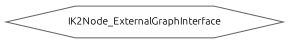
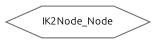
(145, 22) -> (78, 22)
